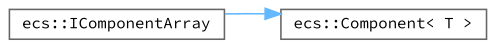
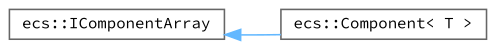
(245, 14) -> (261, 35)
